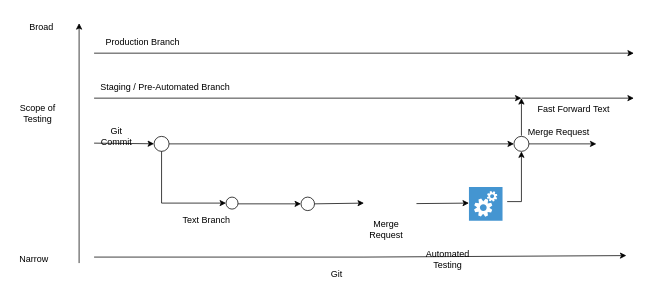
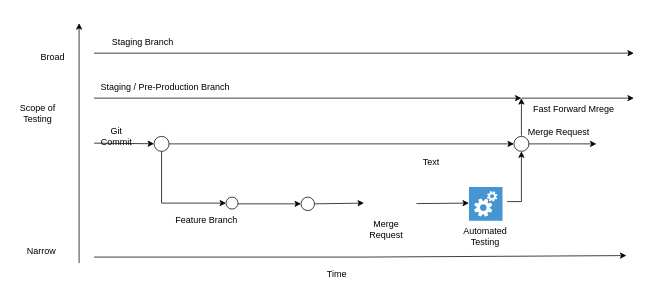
(42, 27) -> (53, 57)
(143, 42) -> (143, 42)
(165, 87) -> (165, 87)
(574, 109) -> (574, 109)
none -> (432, 162)
(207, 220) -> (207, 220)
(34, 259) -> (42, 252)
(448, 259) -> (486, 237)
(337, 274) -> (337, 274)
